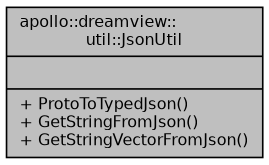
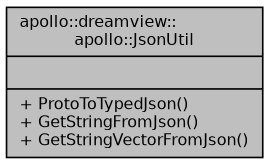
(135, 40) -> (135, 40)
